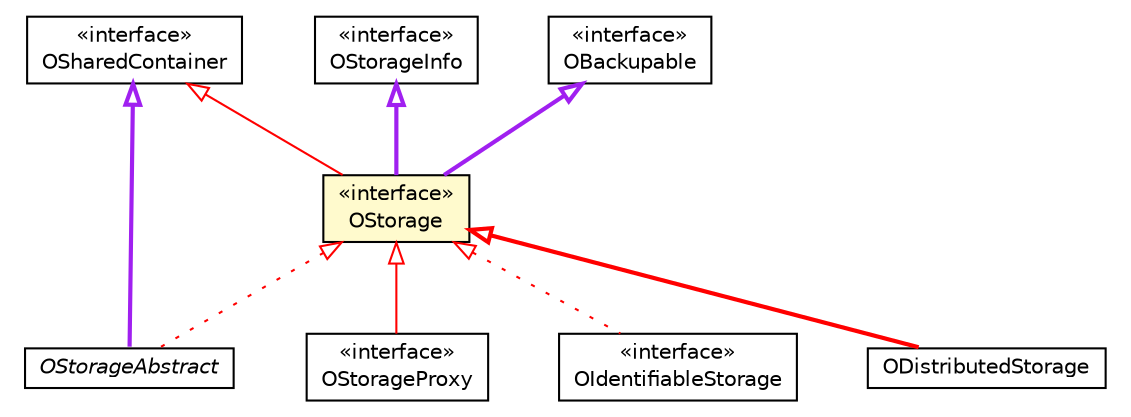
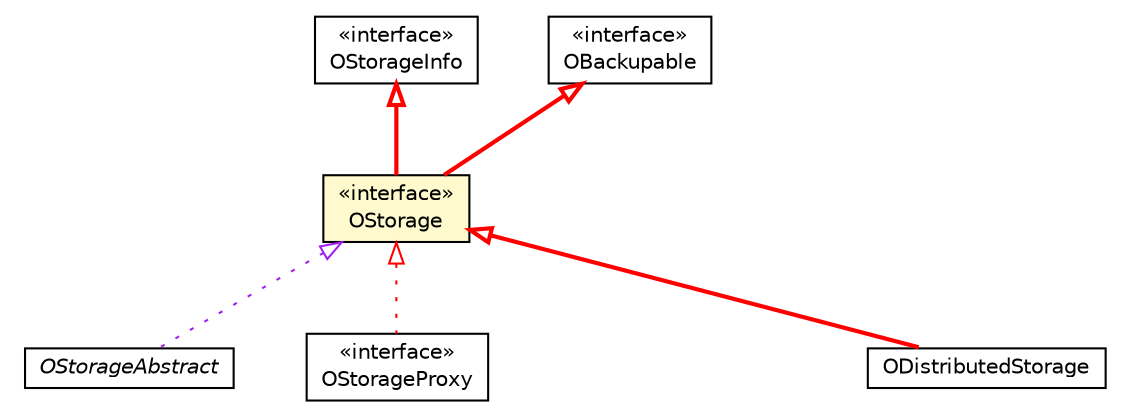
(134, 50) -> none
(504, 135) -> (504, 135)
(396, 140) -> (396, 140)
(396, 299) -> (396, 299)
(242, 300) -> (242, 300)
(678, 367) -> none
